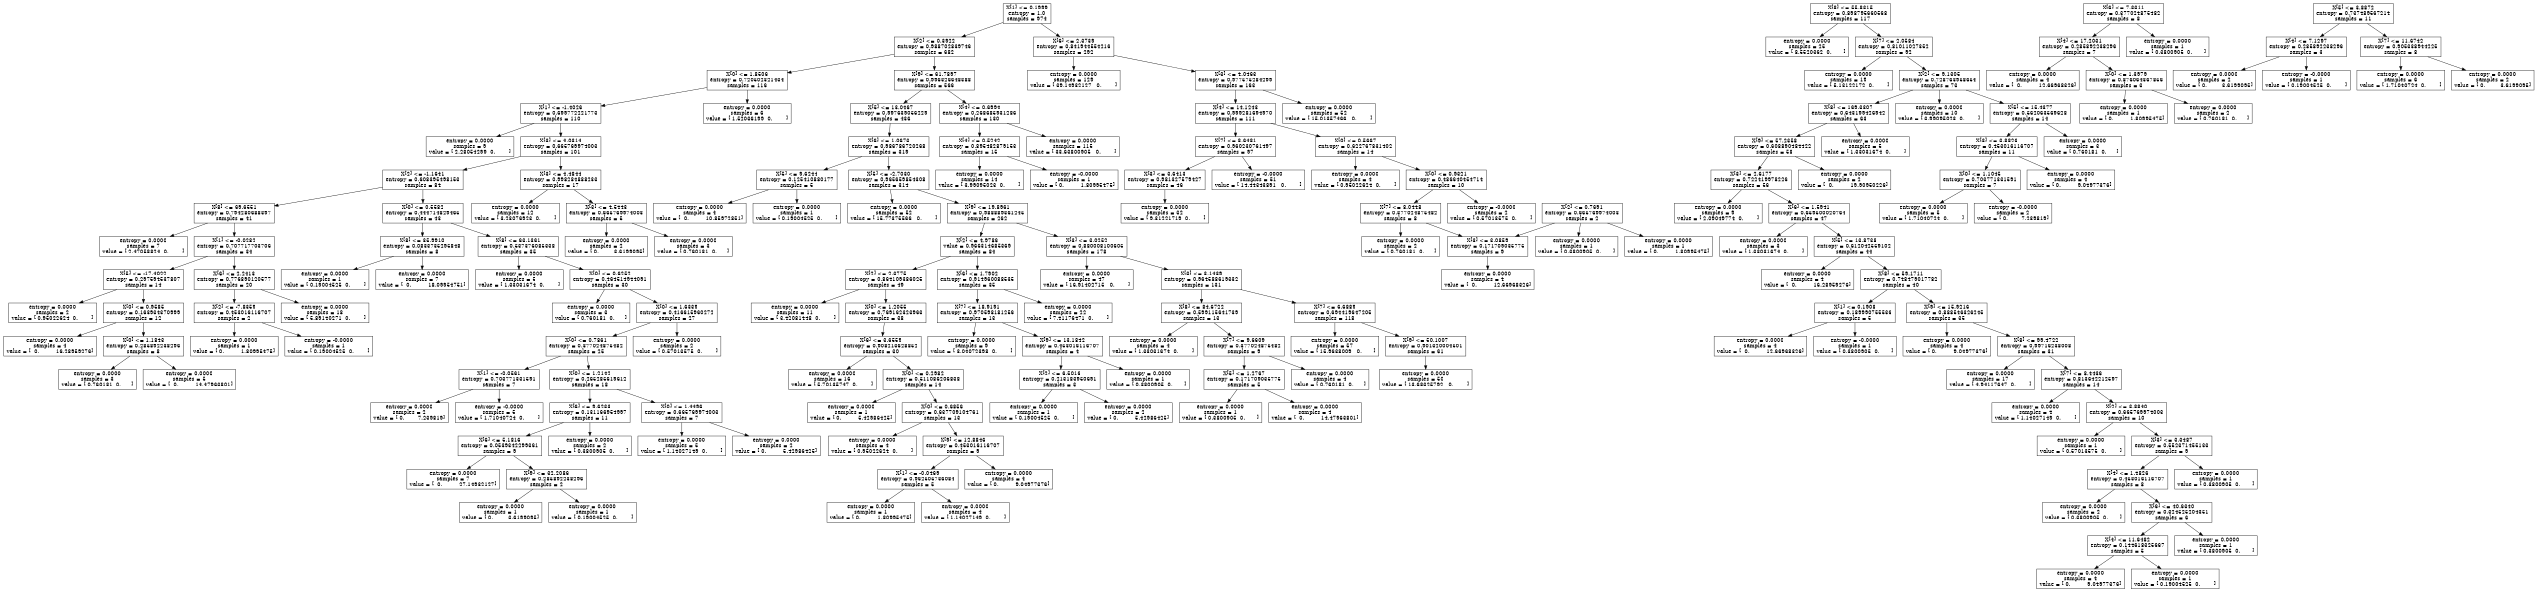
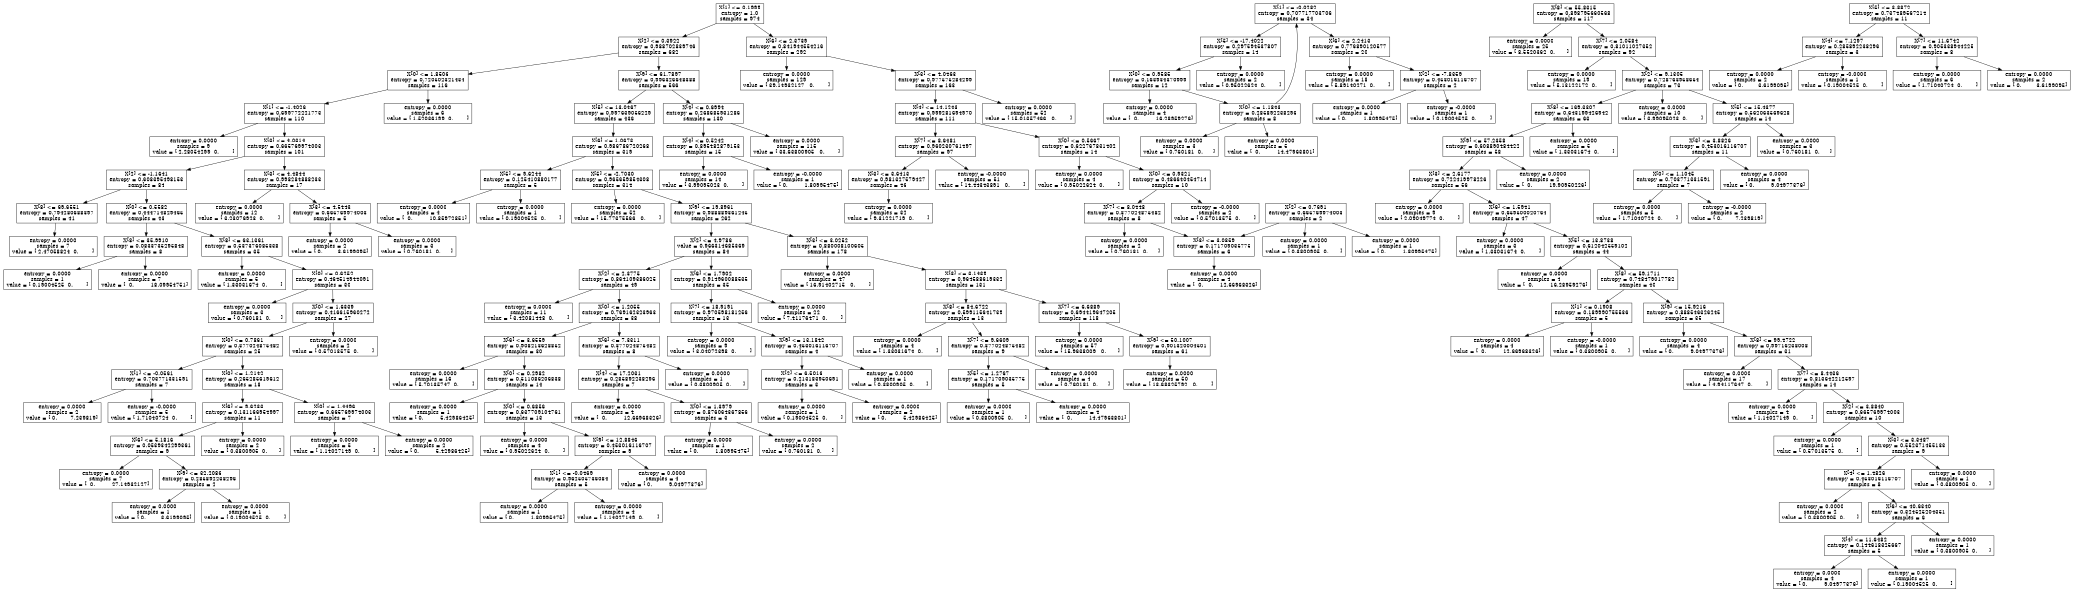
(234, 228) -> (1295, 68)
(1488, 246) -> (1214, 246)
none -> (619, 328)
